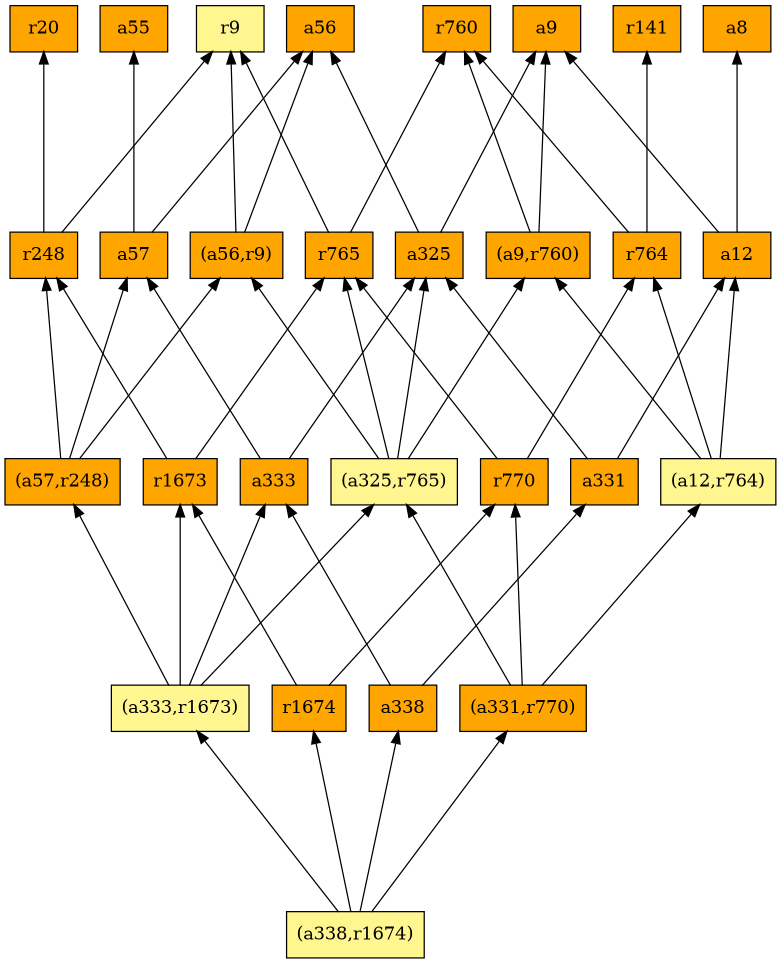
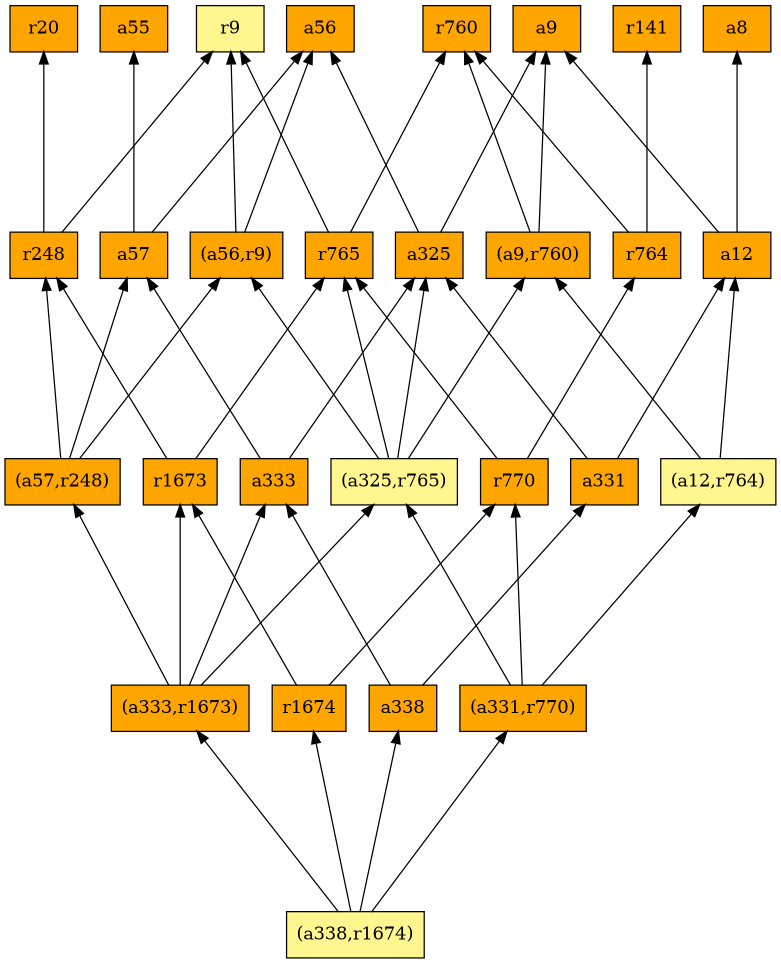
(685, 375) -> none
(180, 708) -> (180, 708)
